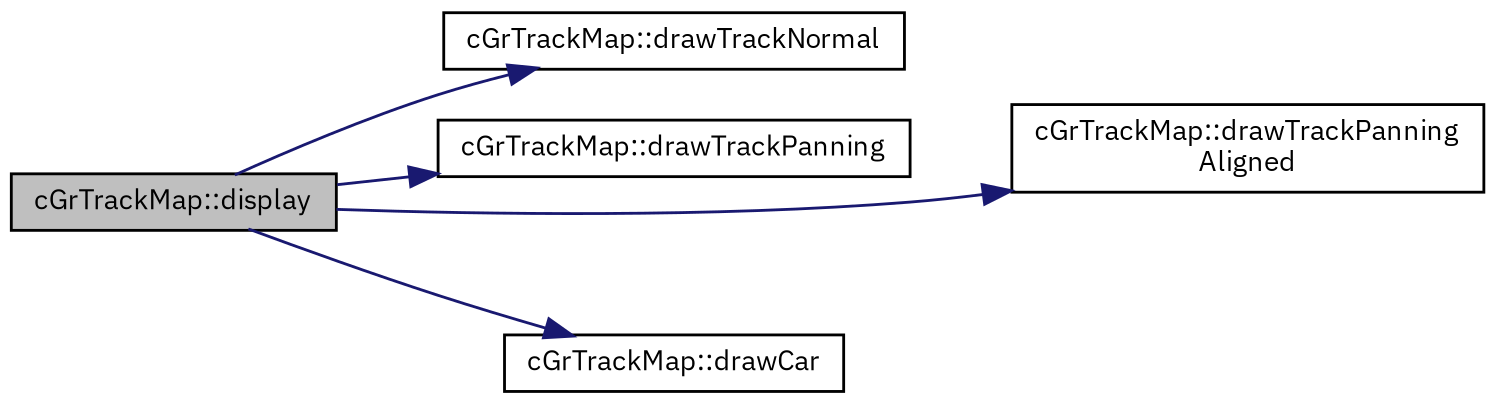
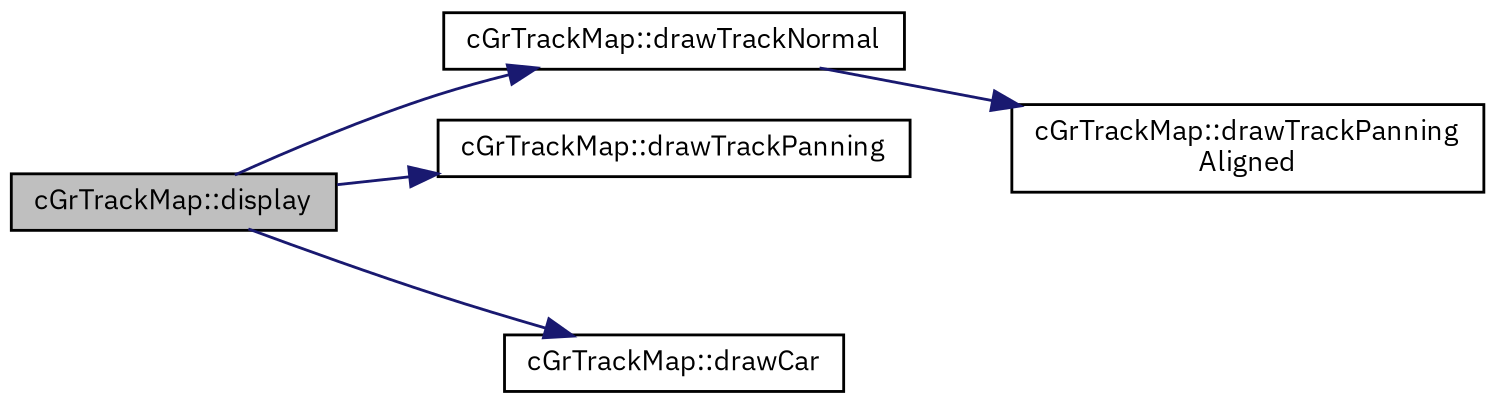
(660, 213) -> (906, 84)
